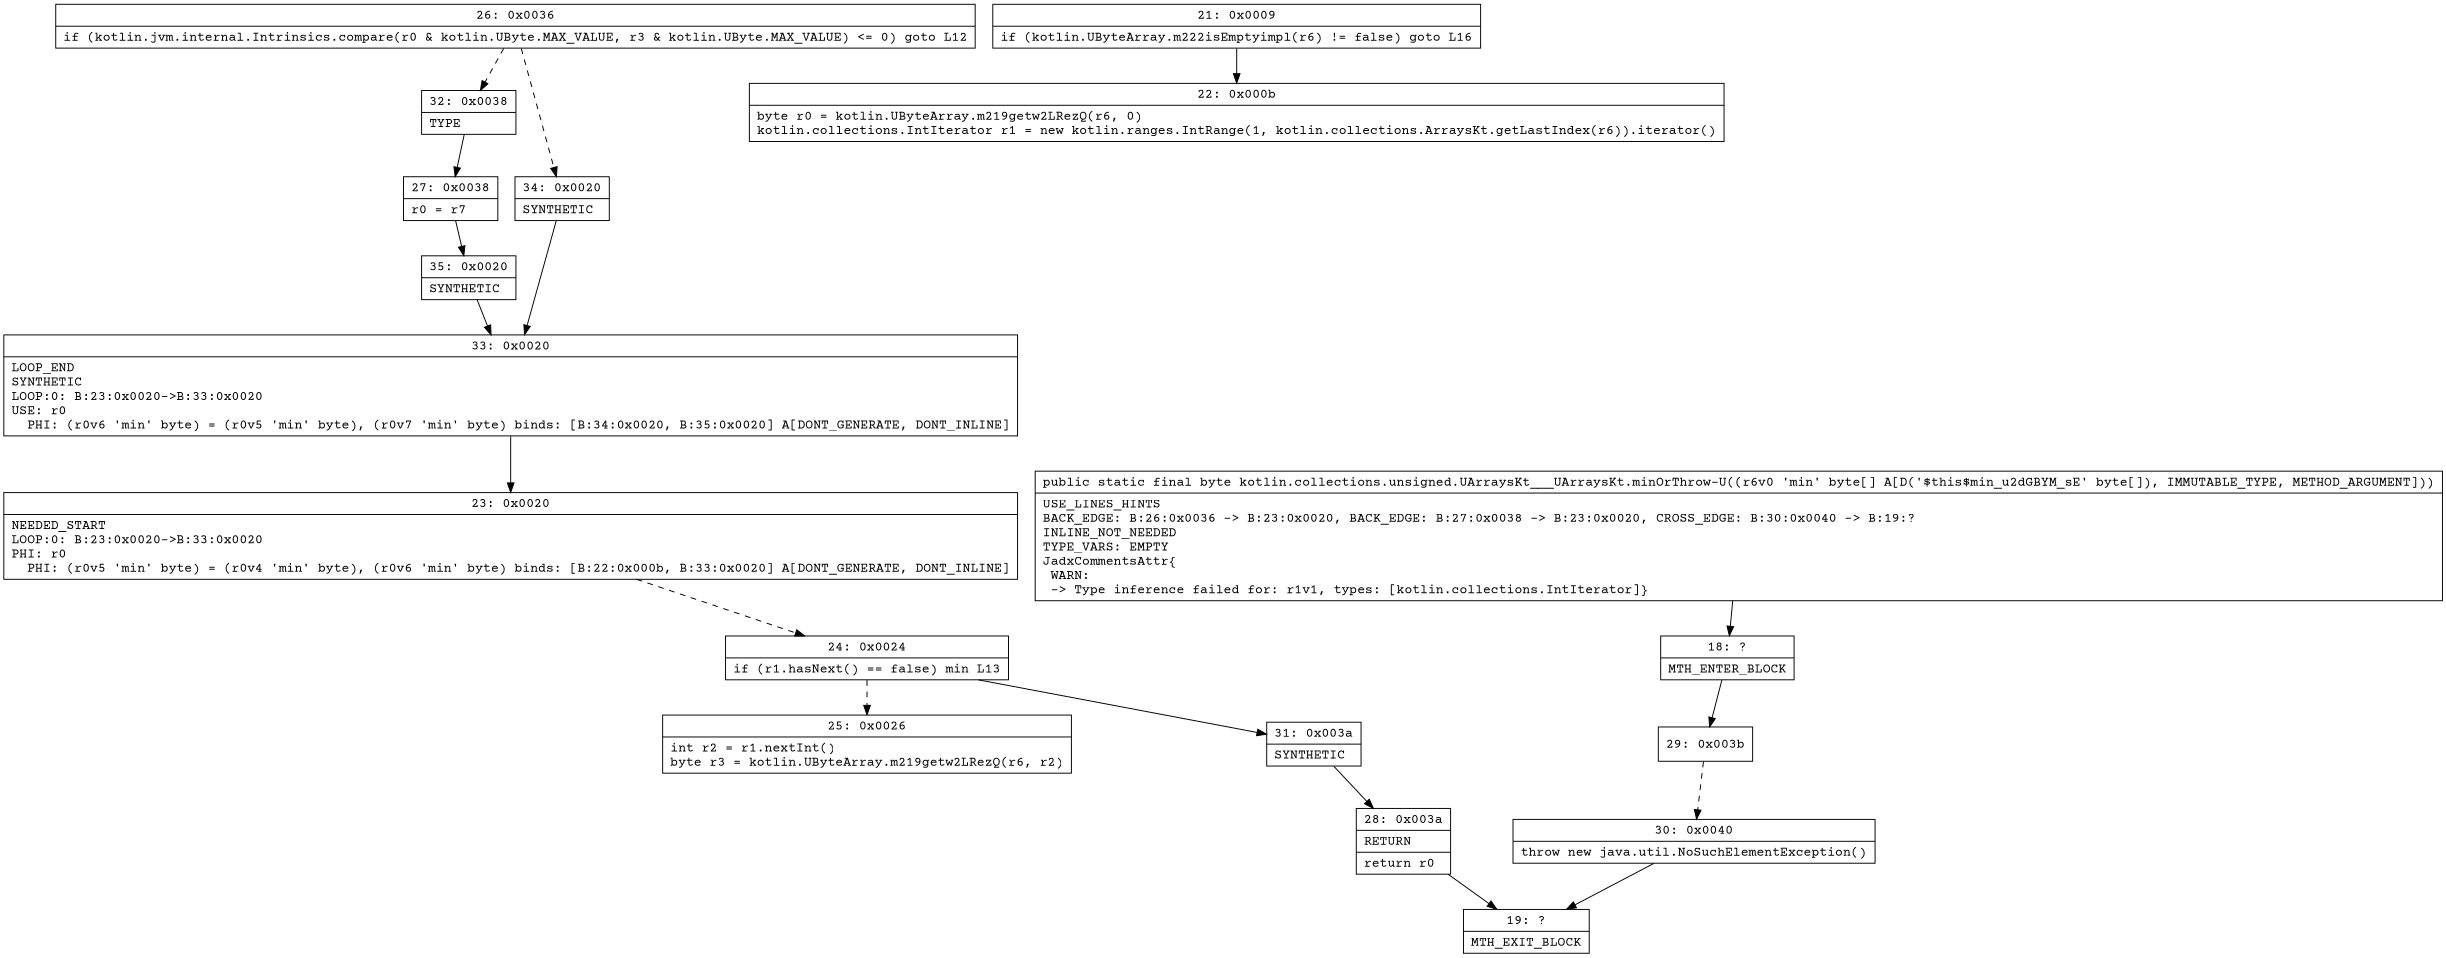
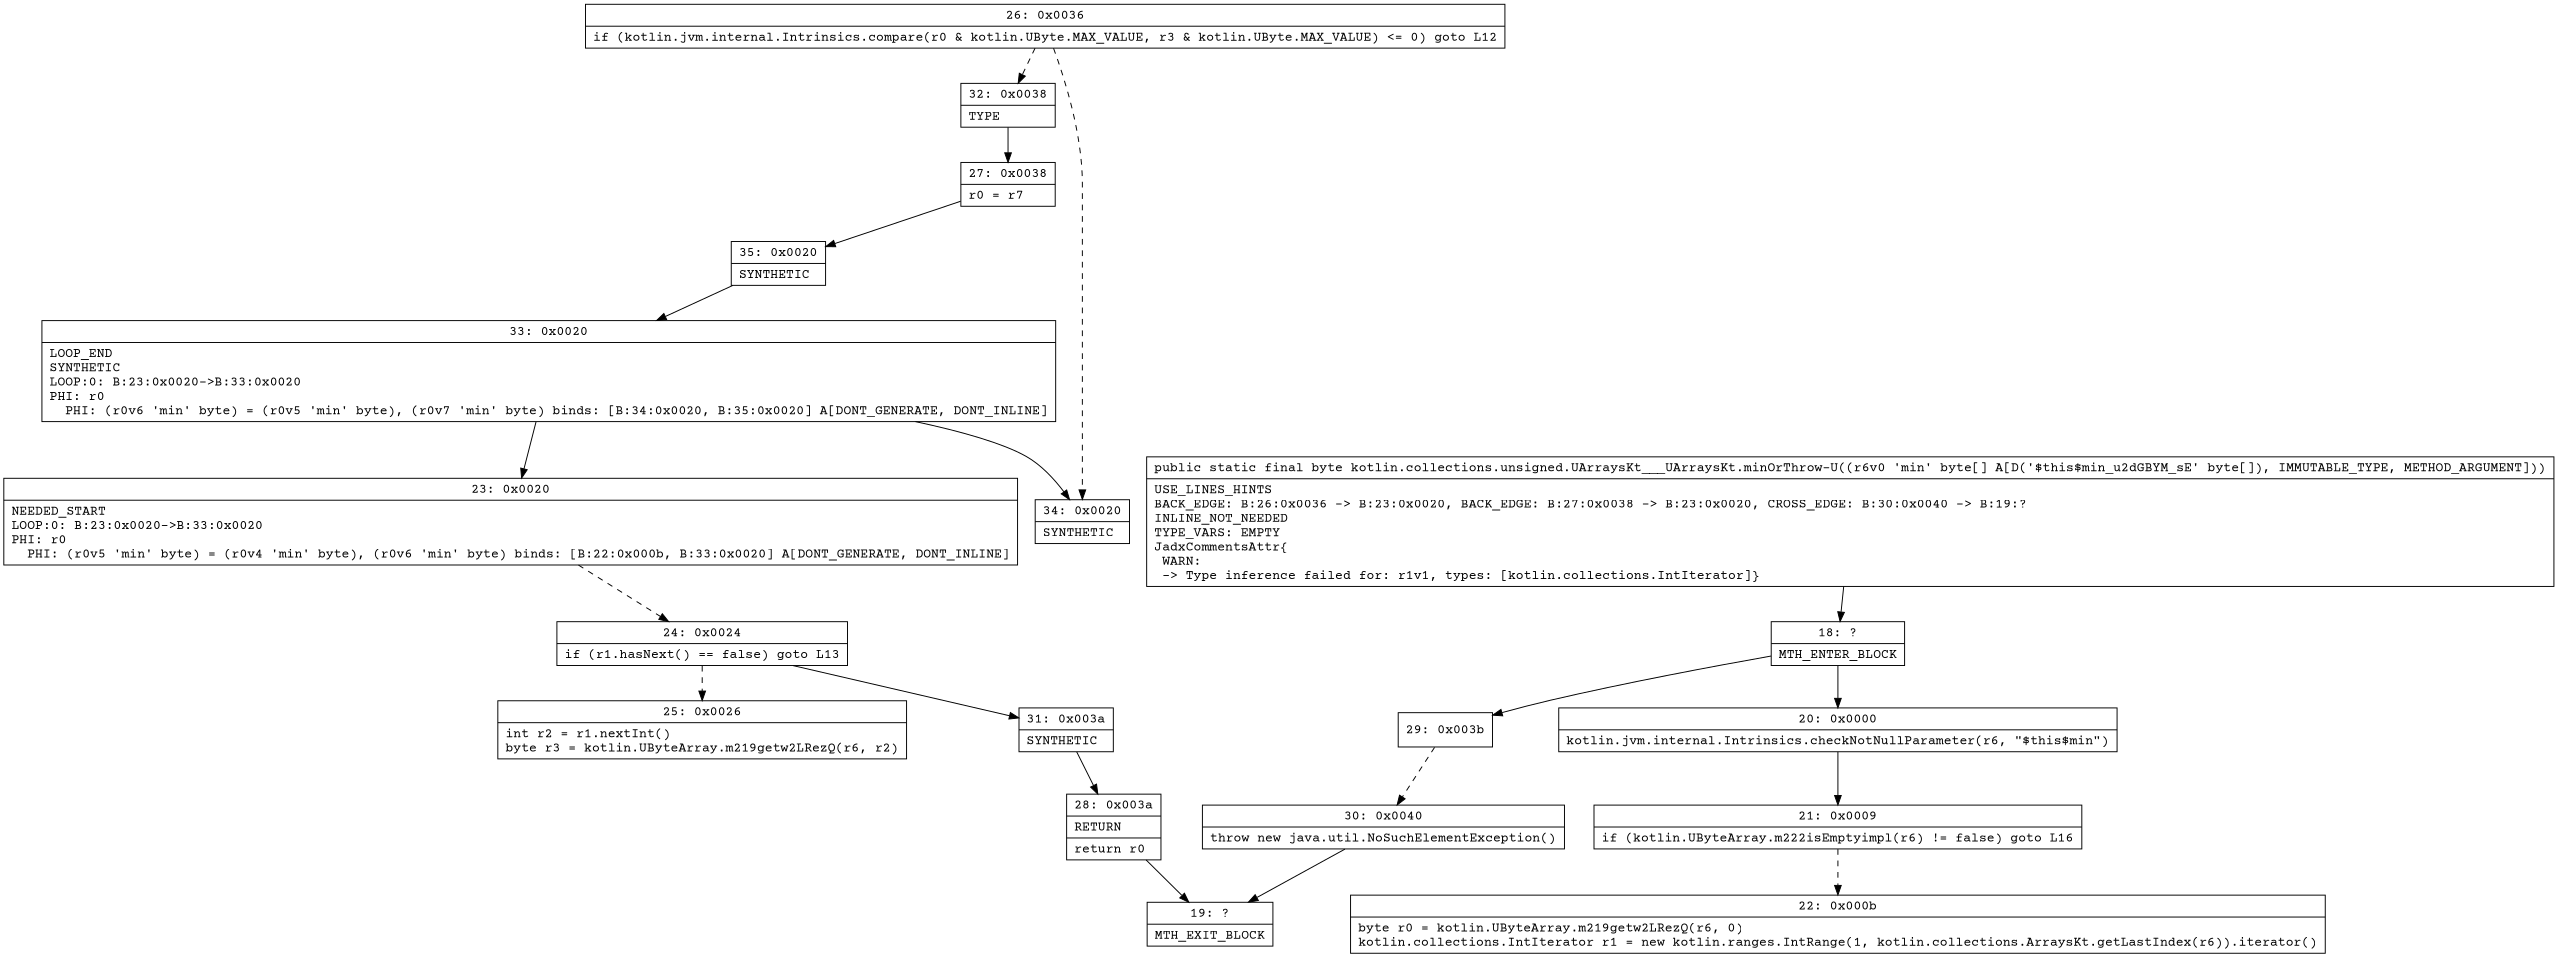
(1237, 61) -> (1838, 867)
(542, 273) -> (997, 444)
(43, 410) -> (81, 396)
(867, 668) -> (702, 654)
none -> (1838, 730)
